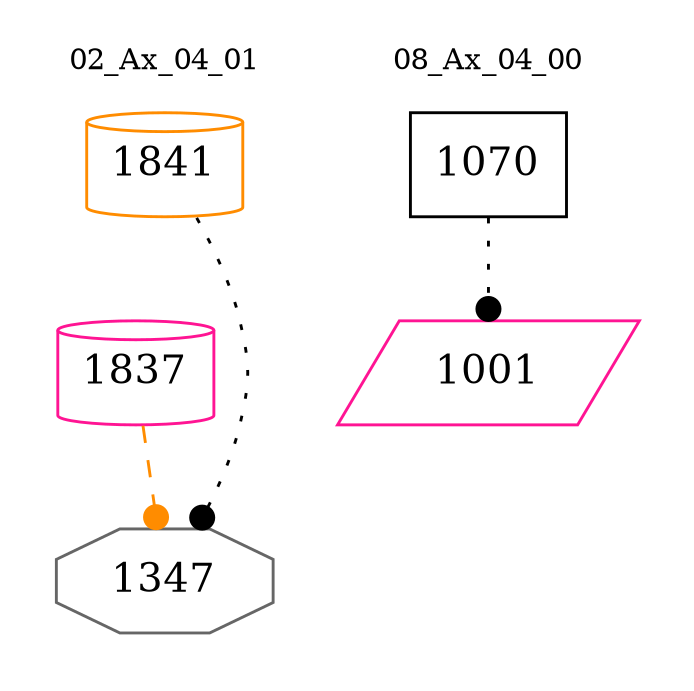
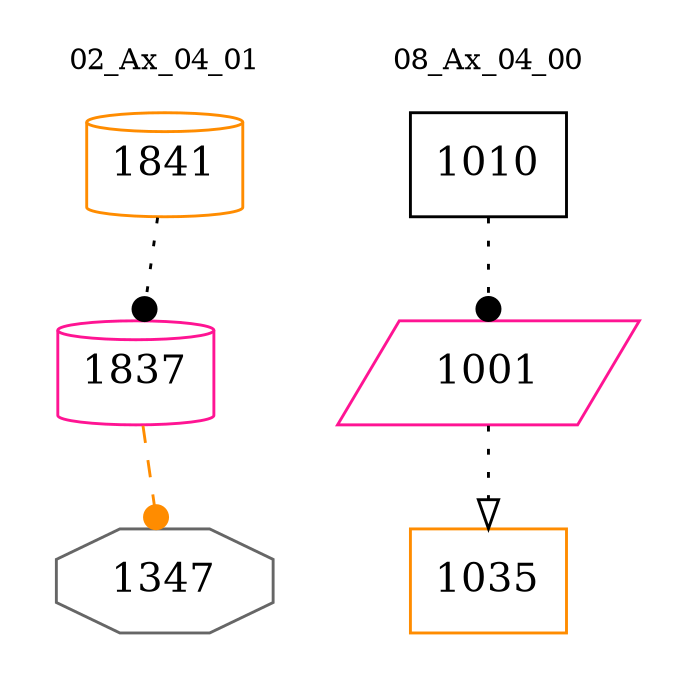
(488, 165) -> (488, 165)
(247, 361) -> (152, 257)
none -> (488, 581)
